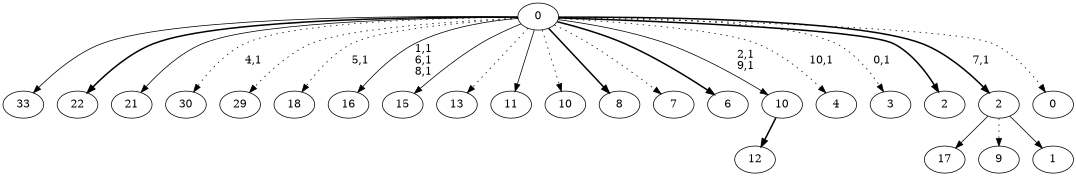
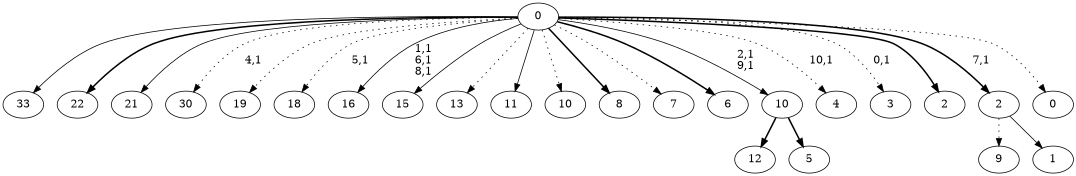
(240, 105) -> (240, 105)
none -> (809, 160)
(945, 160) -> none
